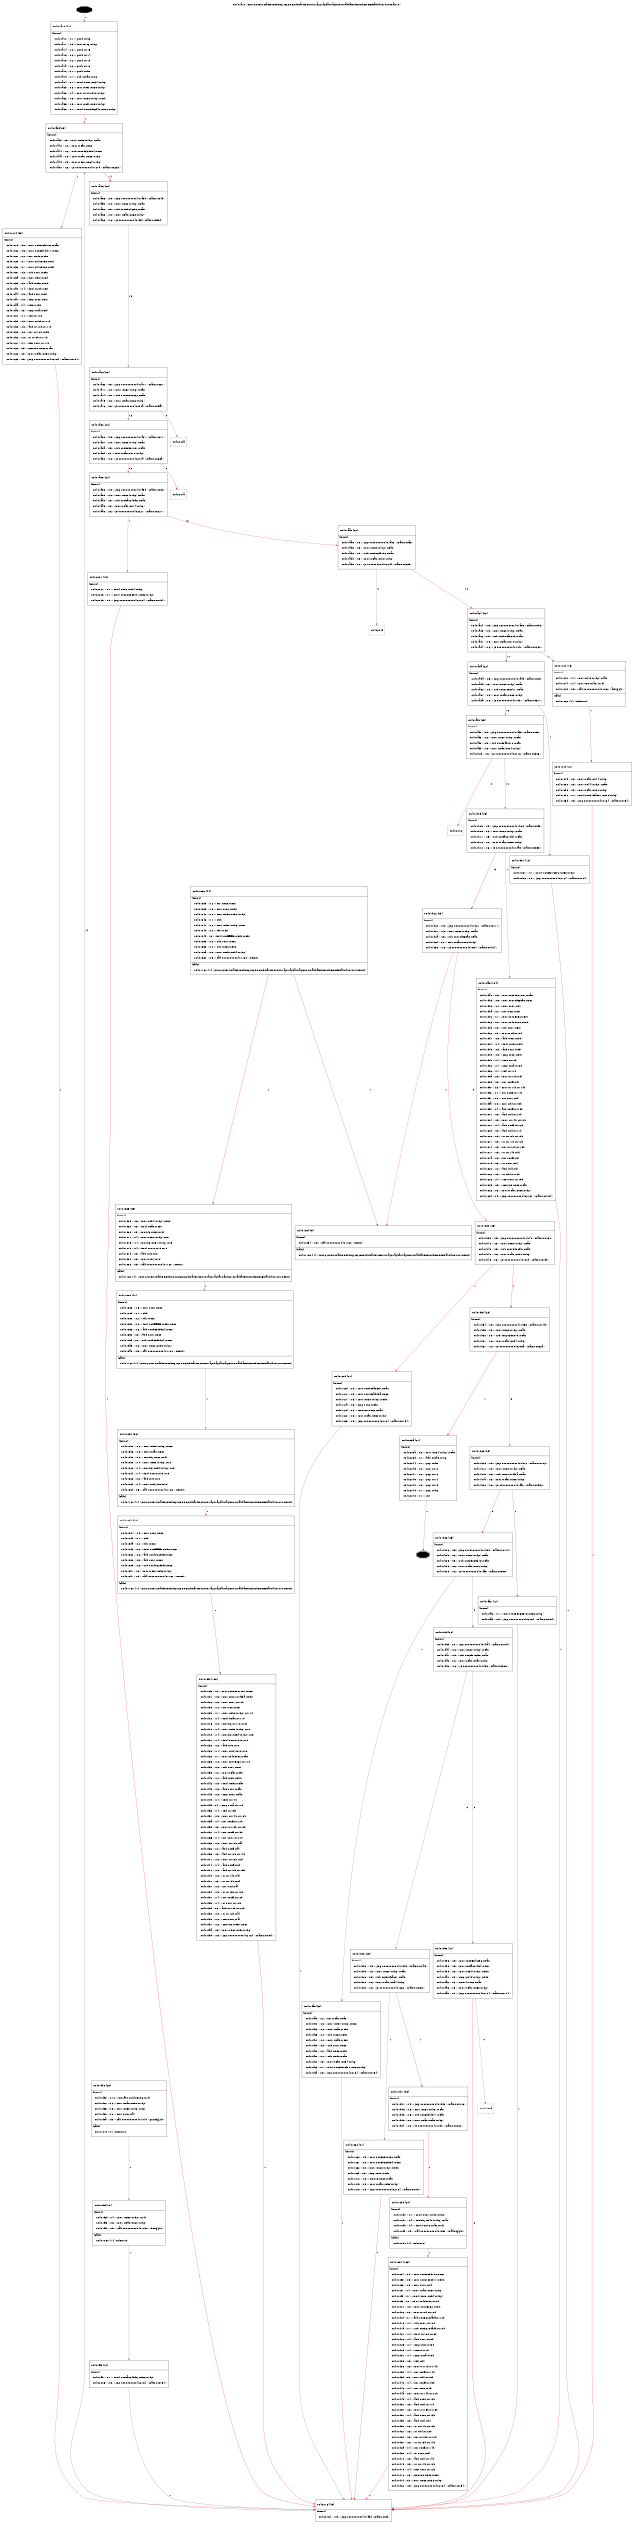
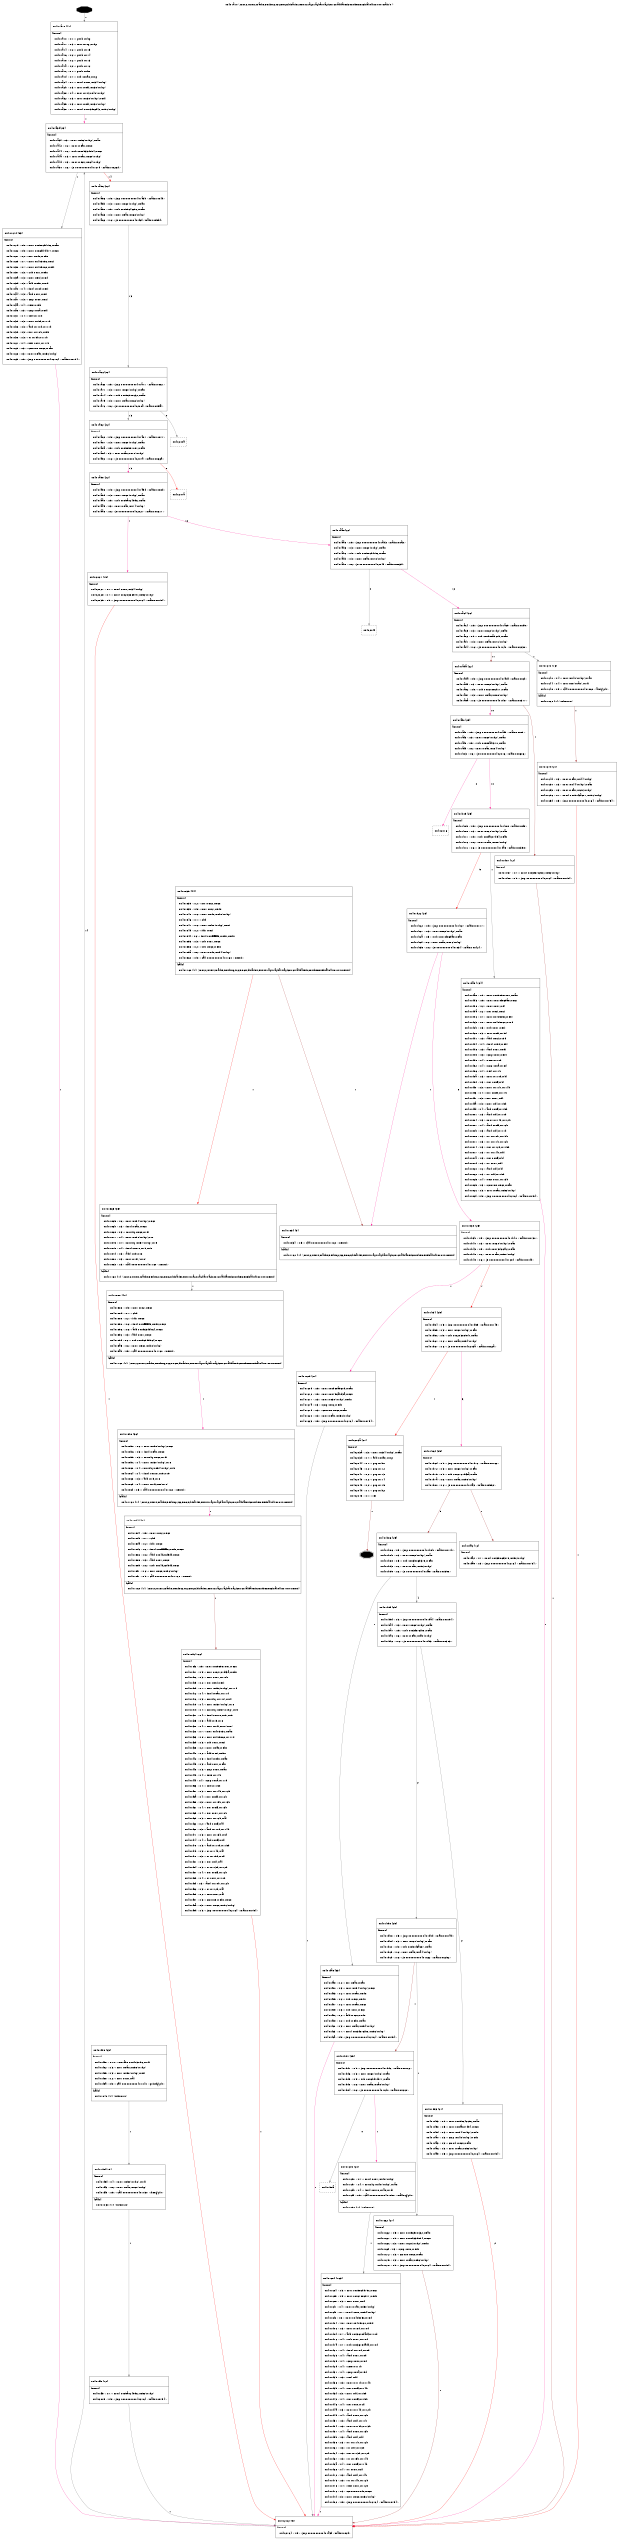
(480, 2050) -> (347, 2138)
(517, 2106) -> none
